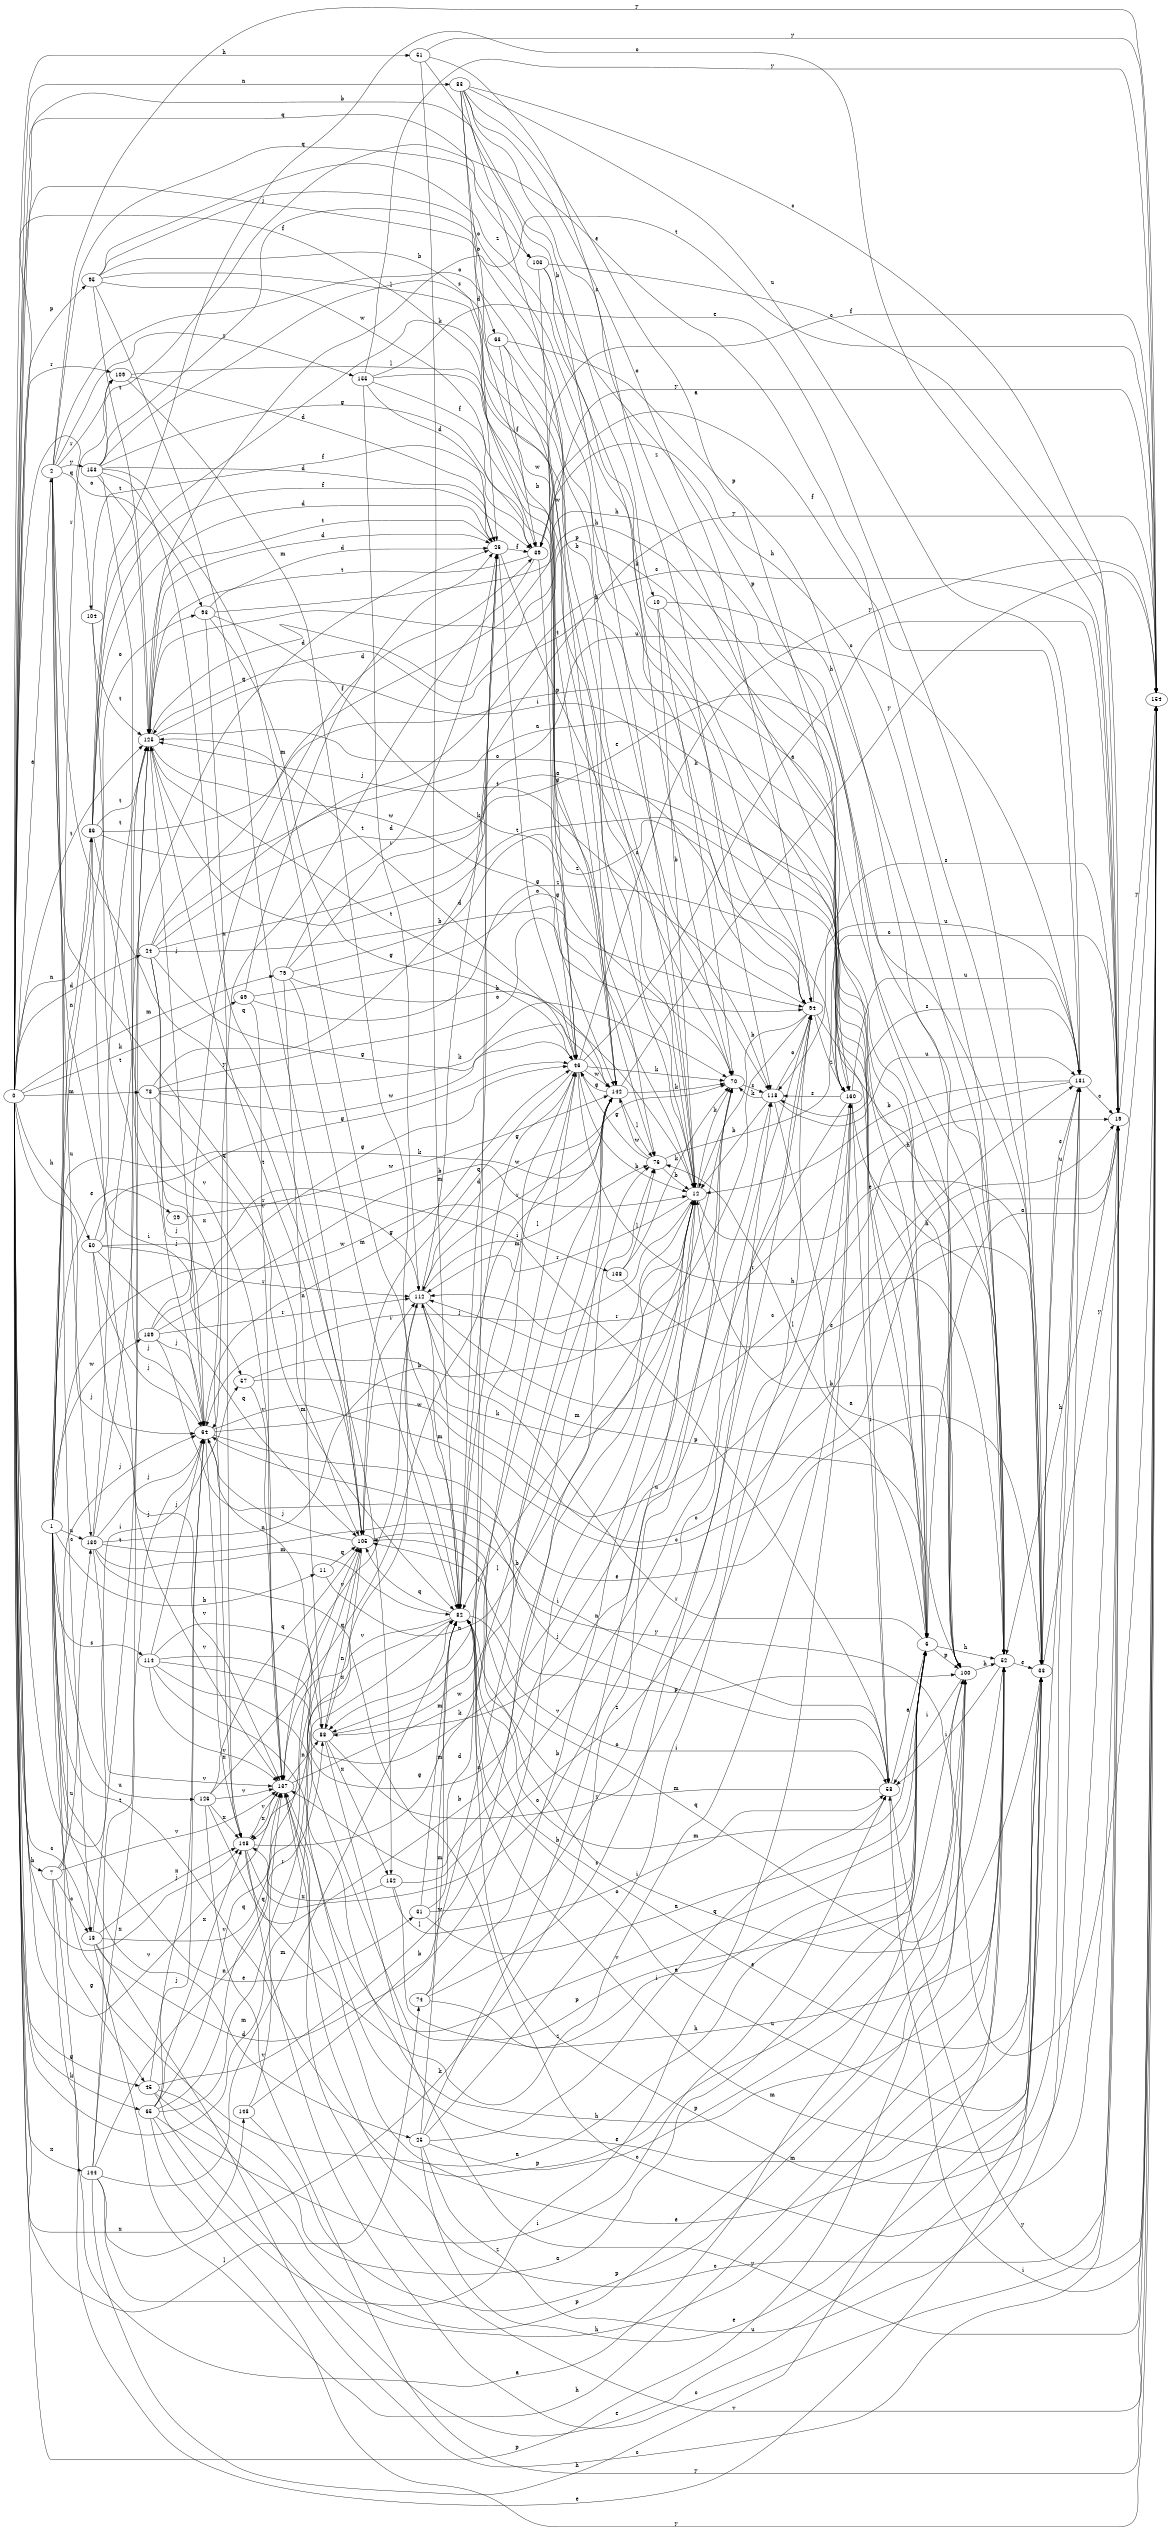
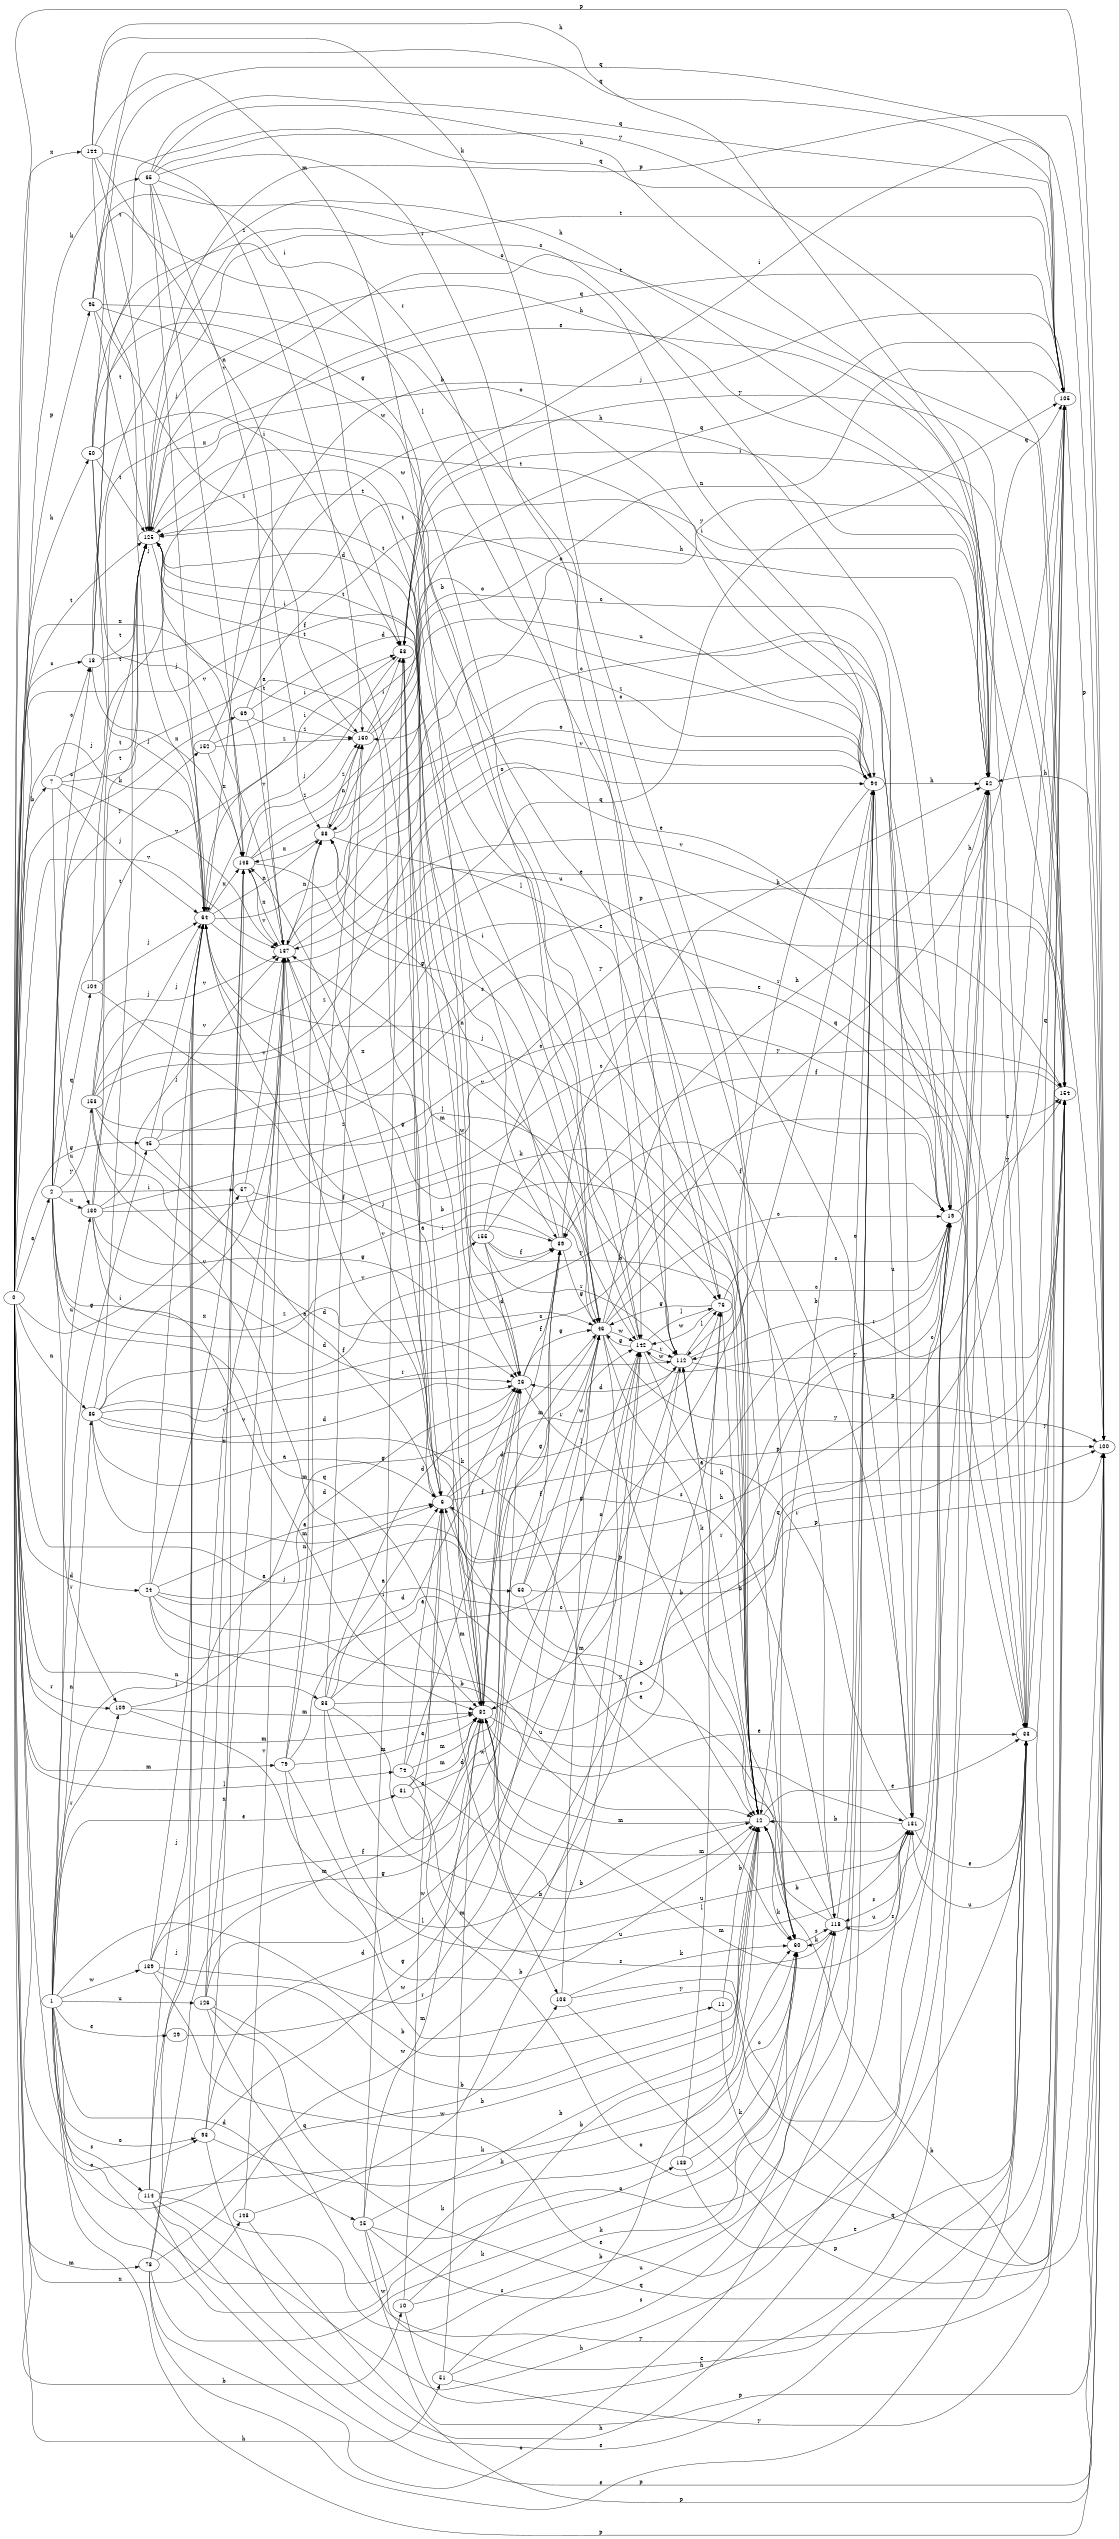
(734, 1082) -> (797, 1946)
(814, 1096) -> none
none -> (489, 1511)
(356, 1806) -> (290, 854)
